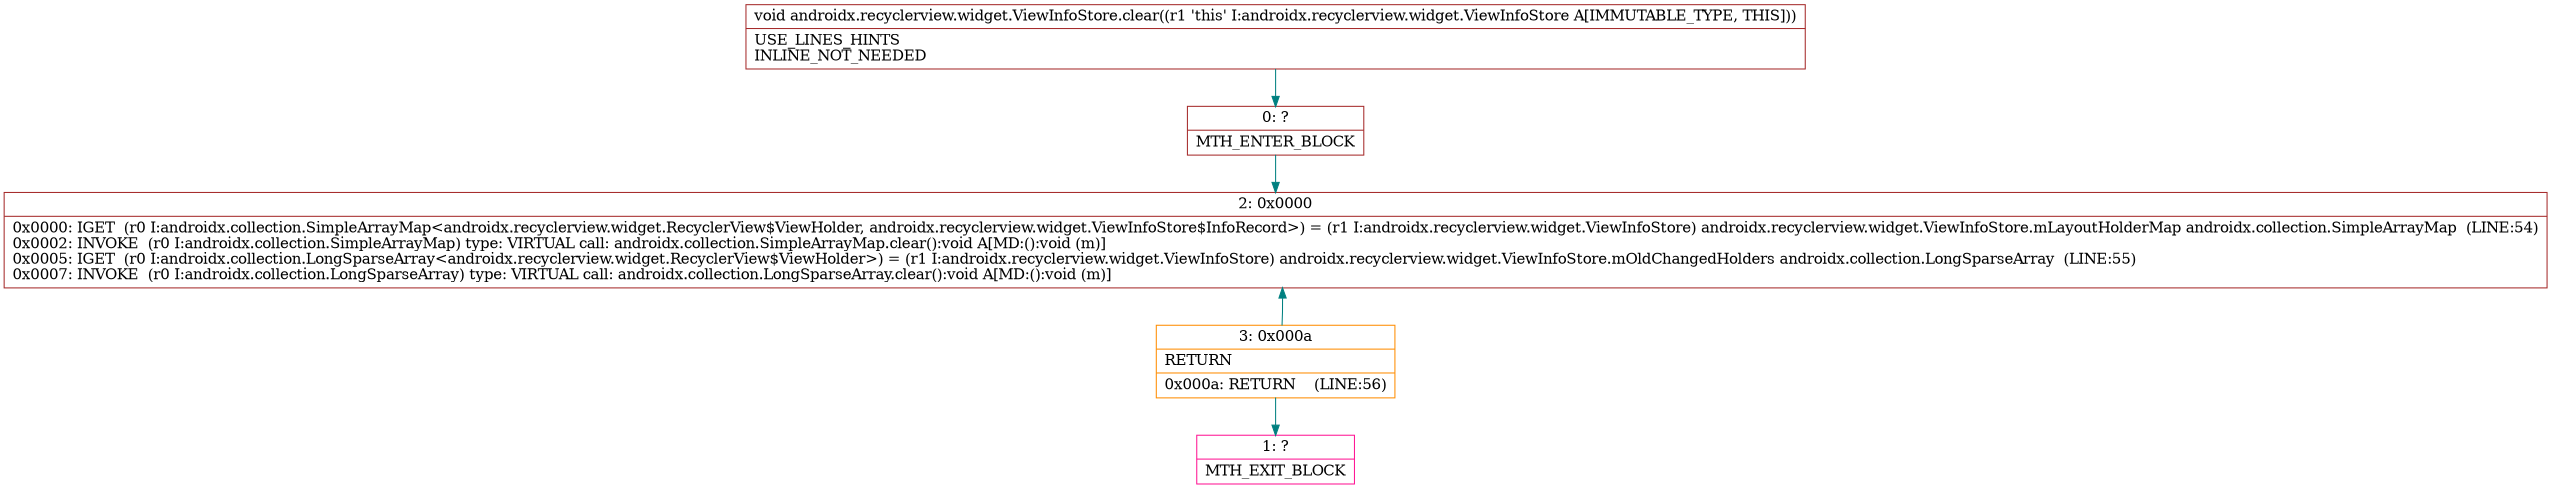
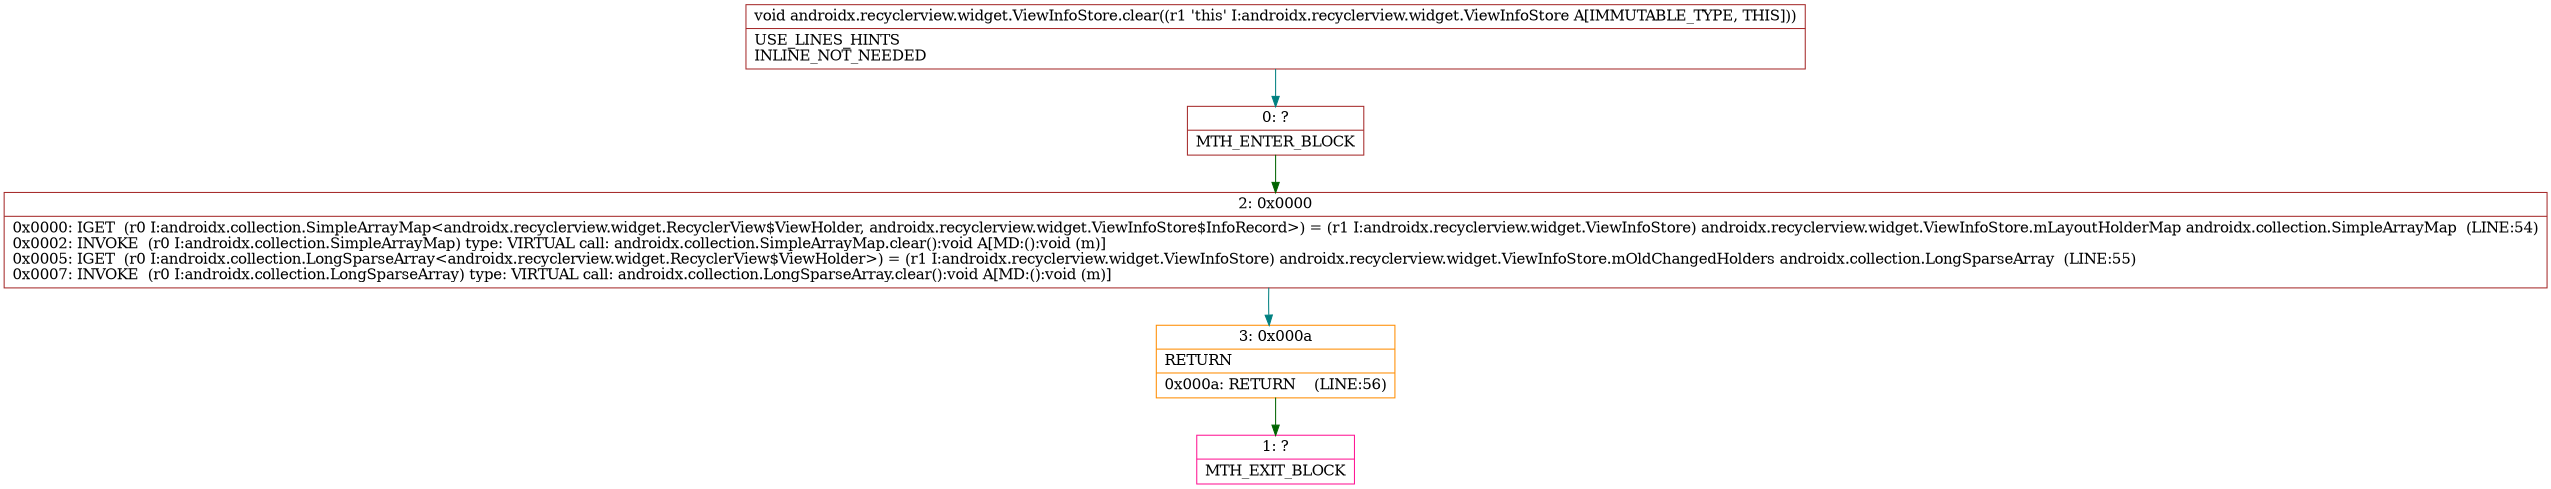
(1276, 169) -> (1276, 169)
(1282, 312) -> (1269, 301)
(1276, 411) -> (1276, 411)
